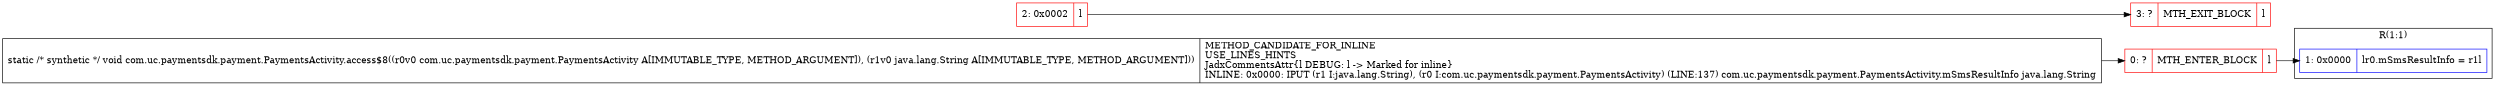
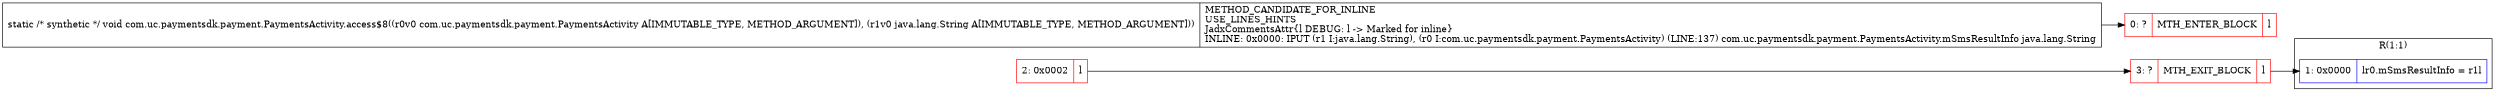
(2285, 61) -> (2282, 71)
